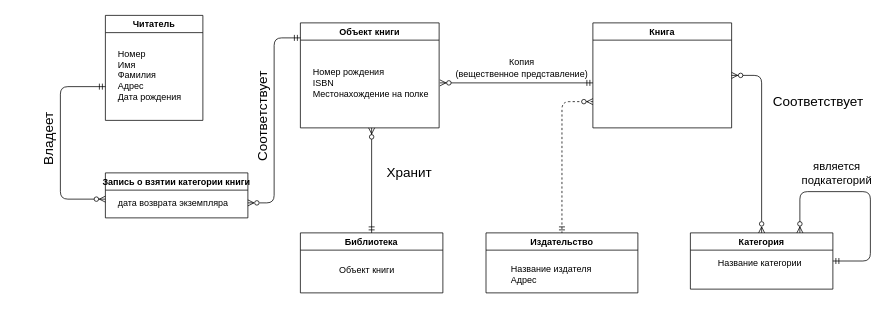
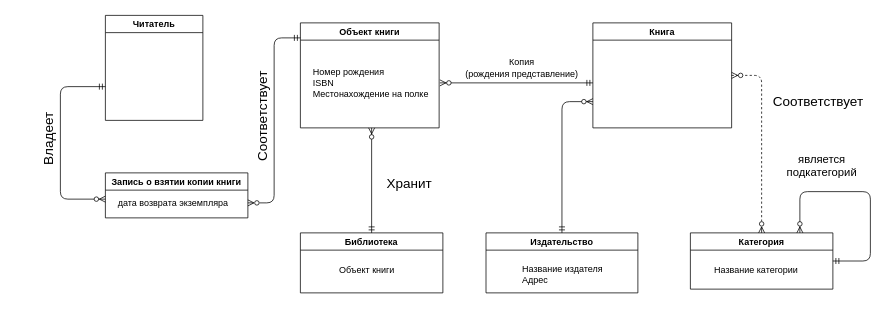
(522, 68) -> (522, 68)
(154, 75) -> none
(762, 136) -> (762, 136)
(562, 152) -> (562, 152)
(409, 173) -> (409, 184)
(837, 173) -> (822, 165)
(176, 182) -> (176, 182)
(765, 263) -> (762, 270)
(558, 274) -> (569, 274)
